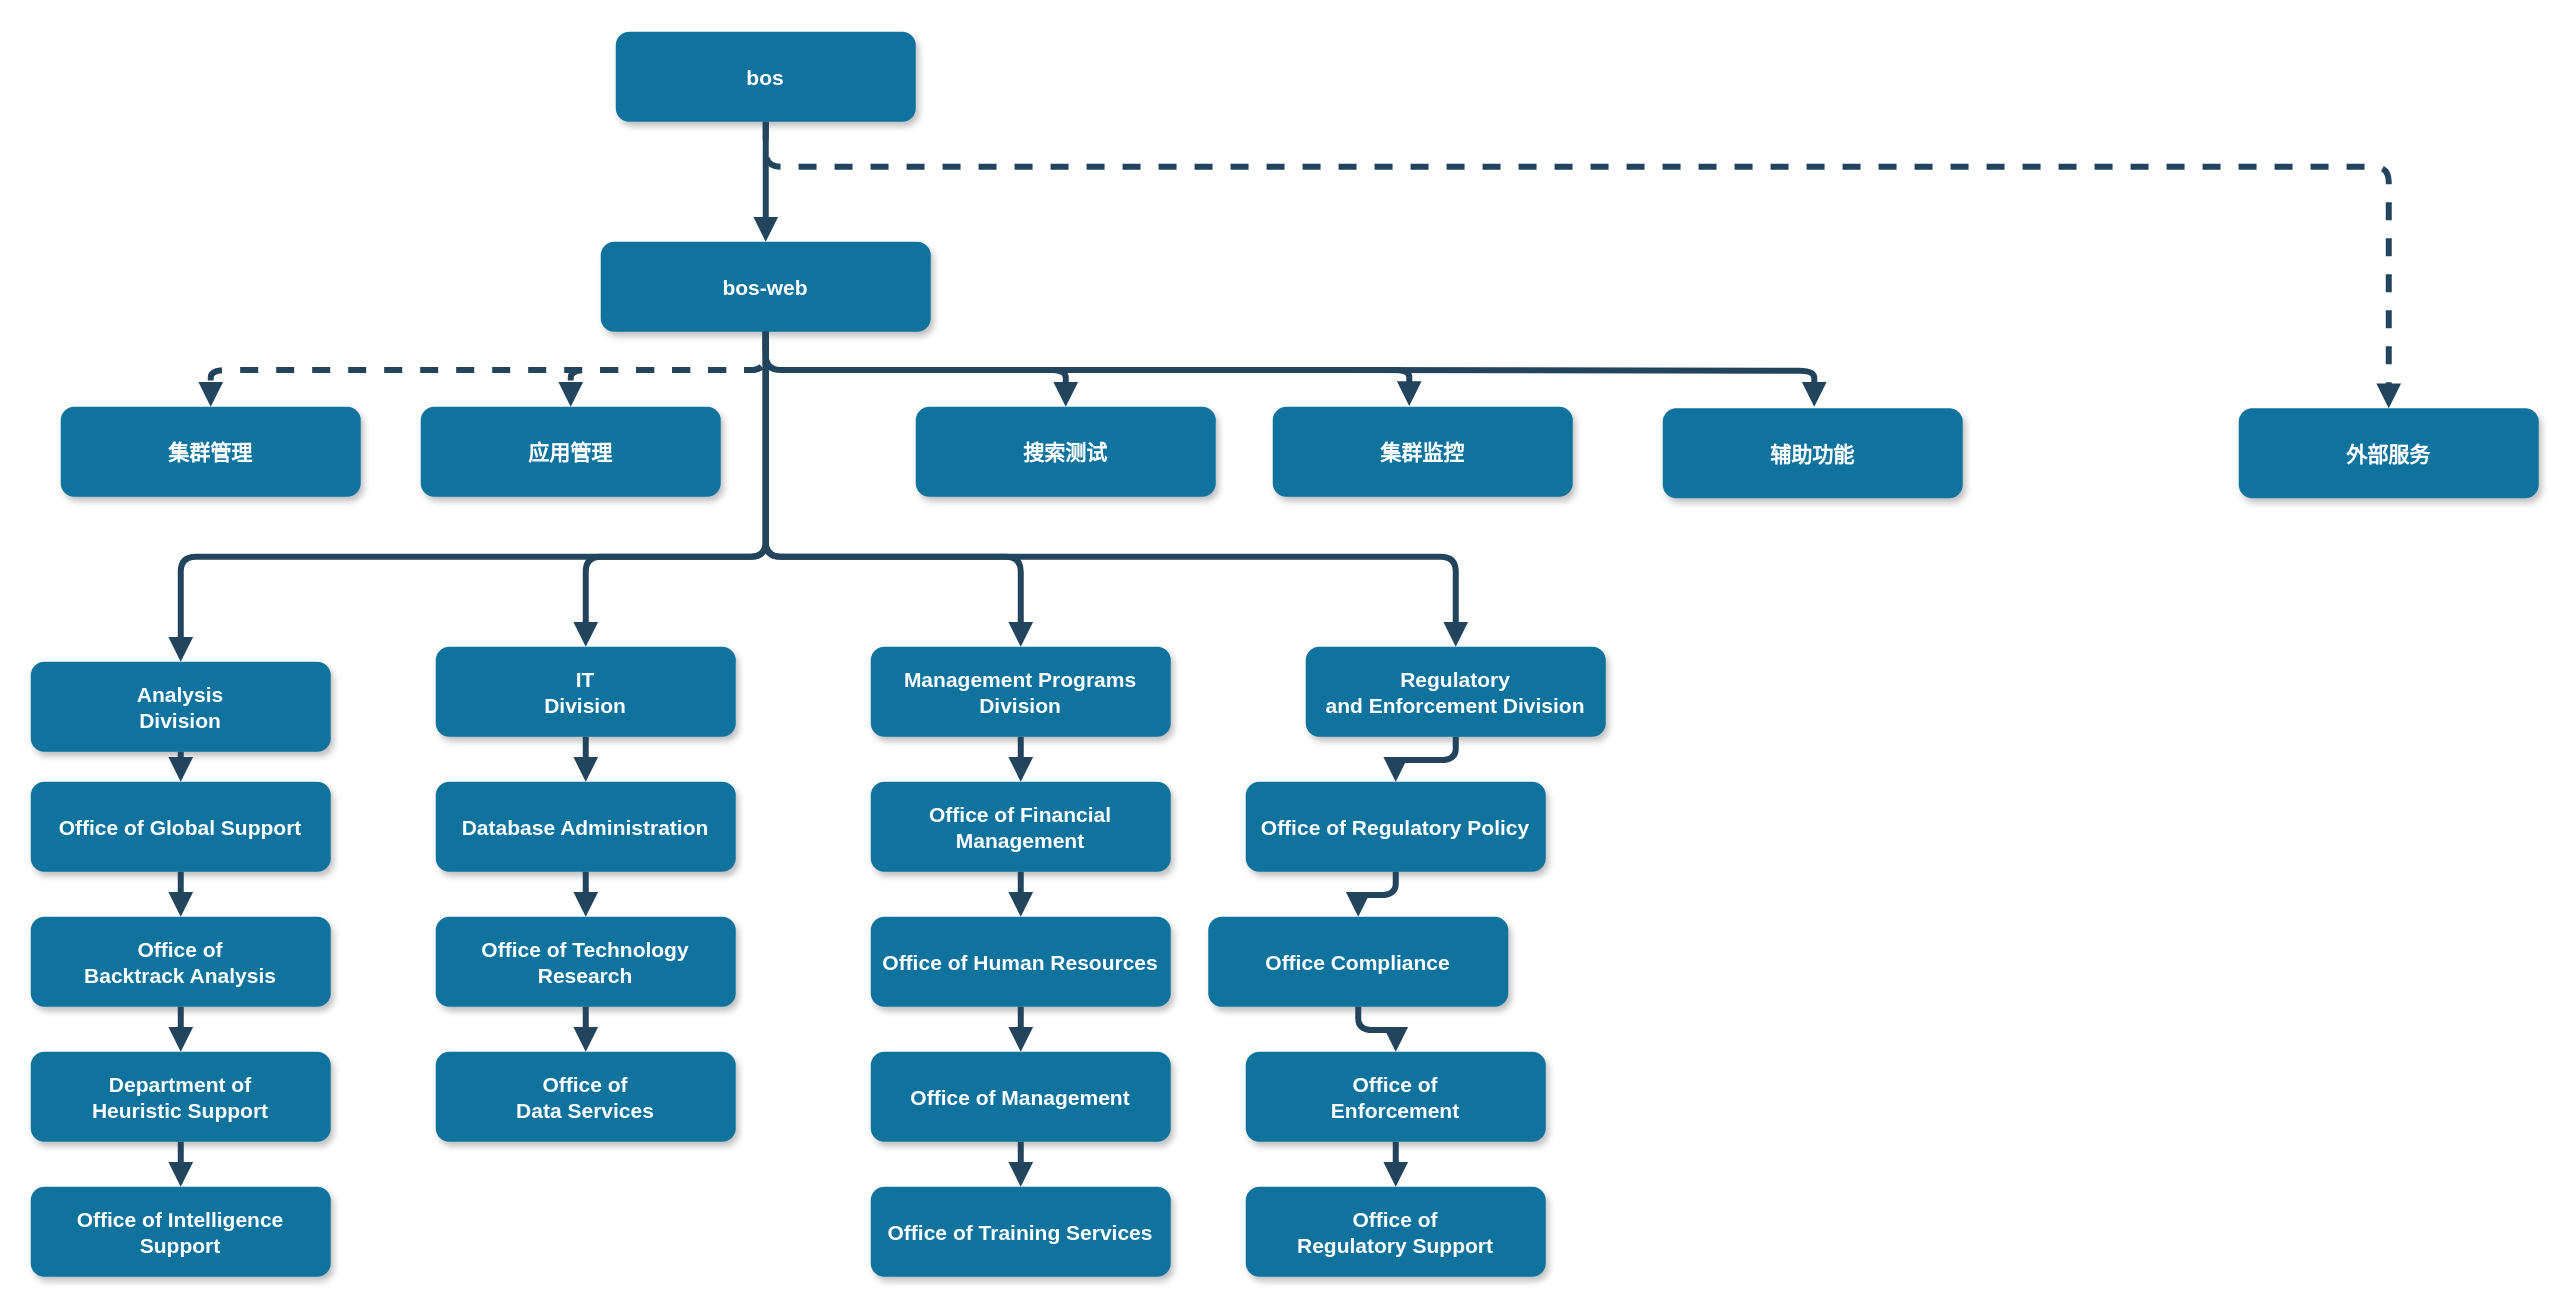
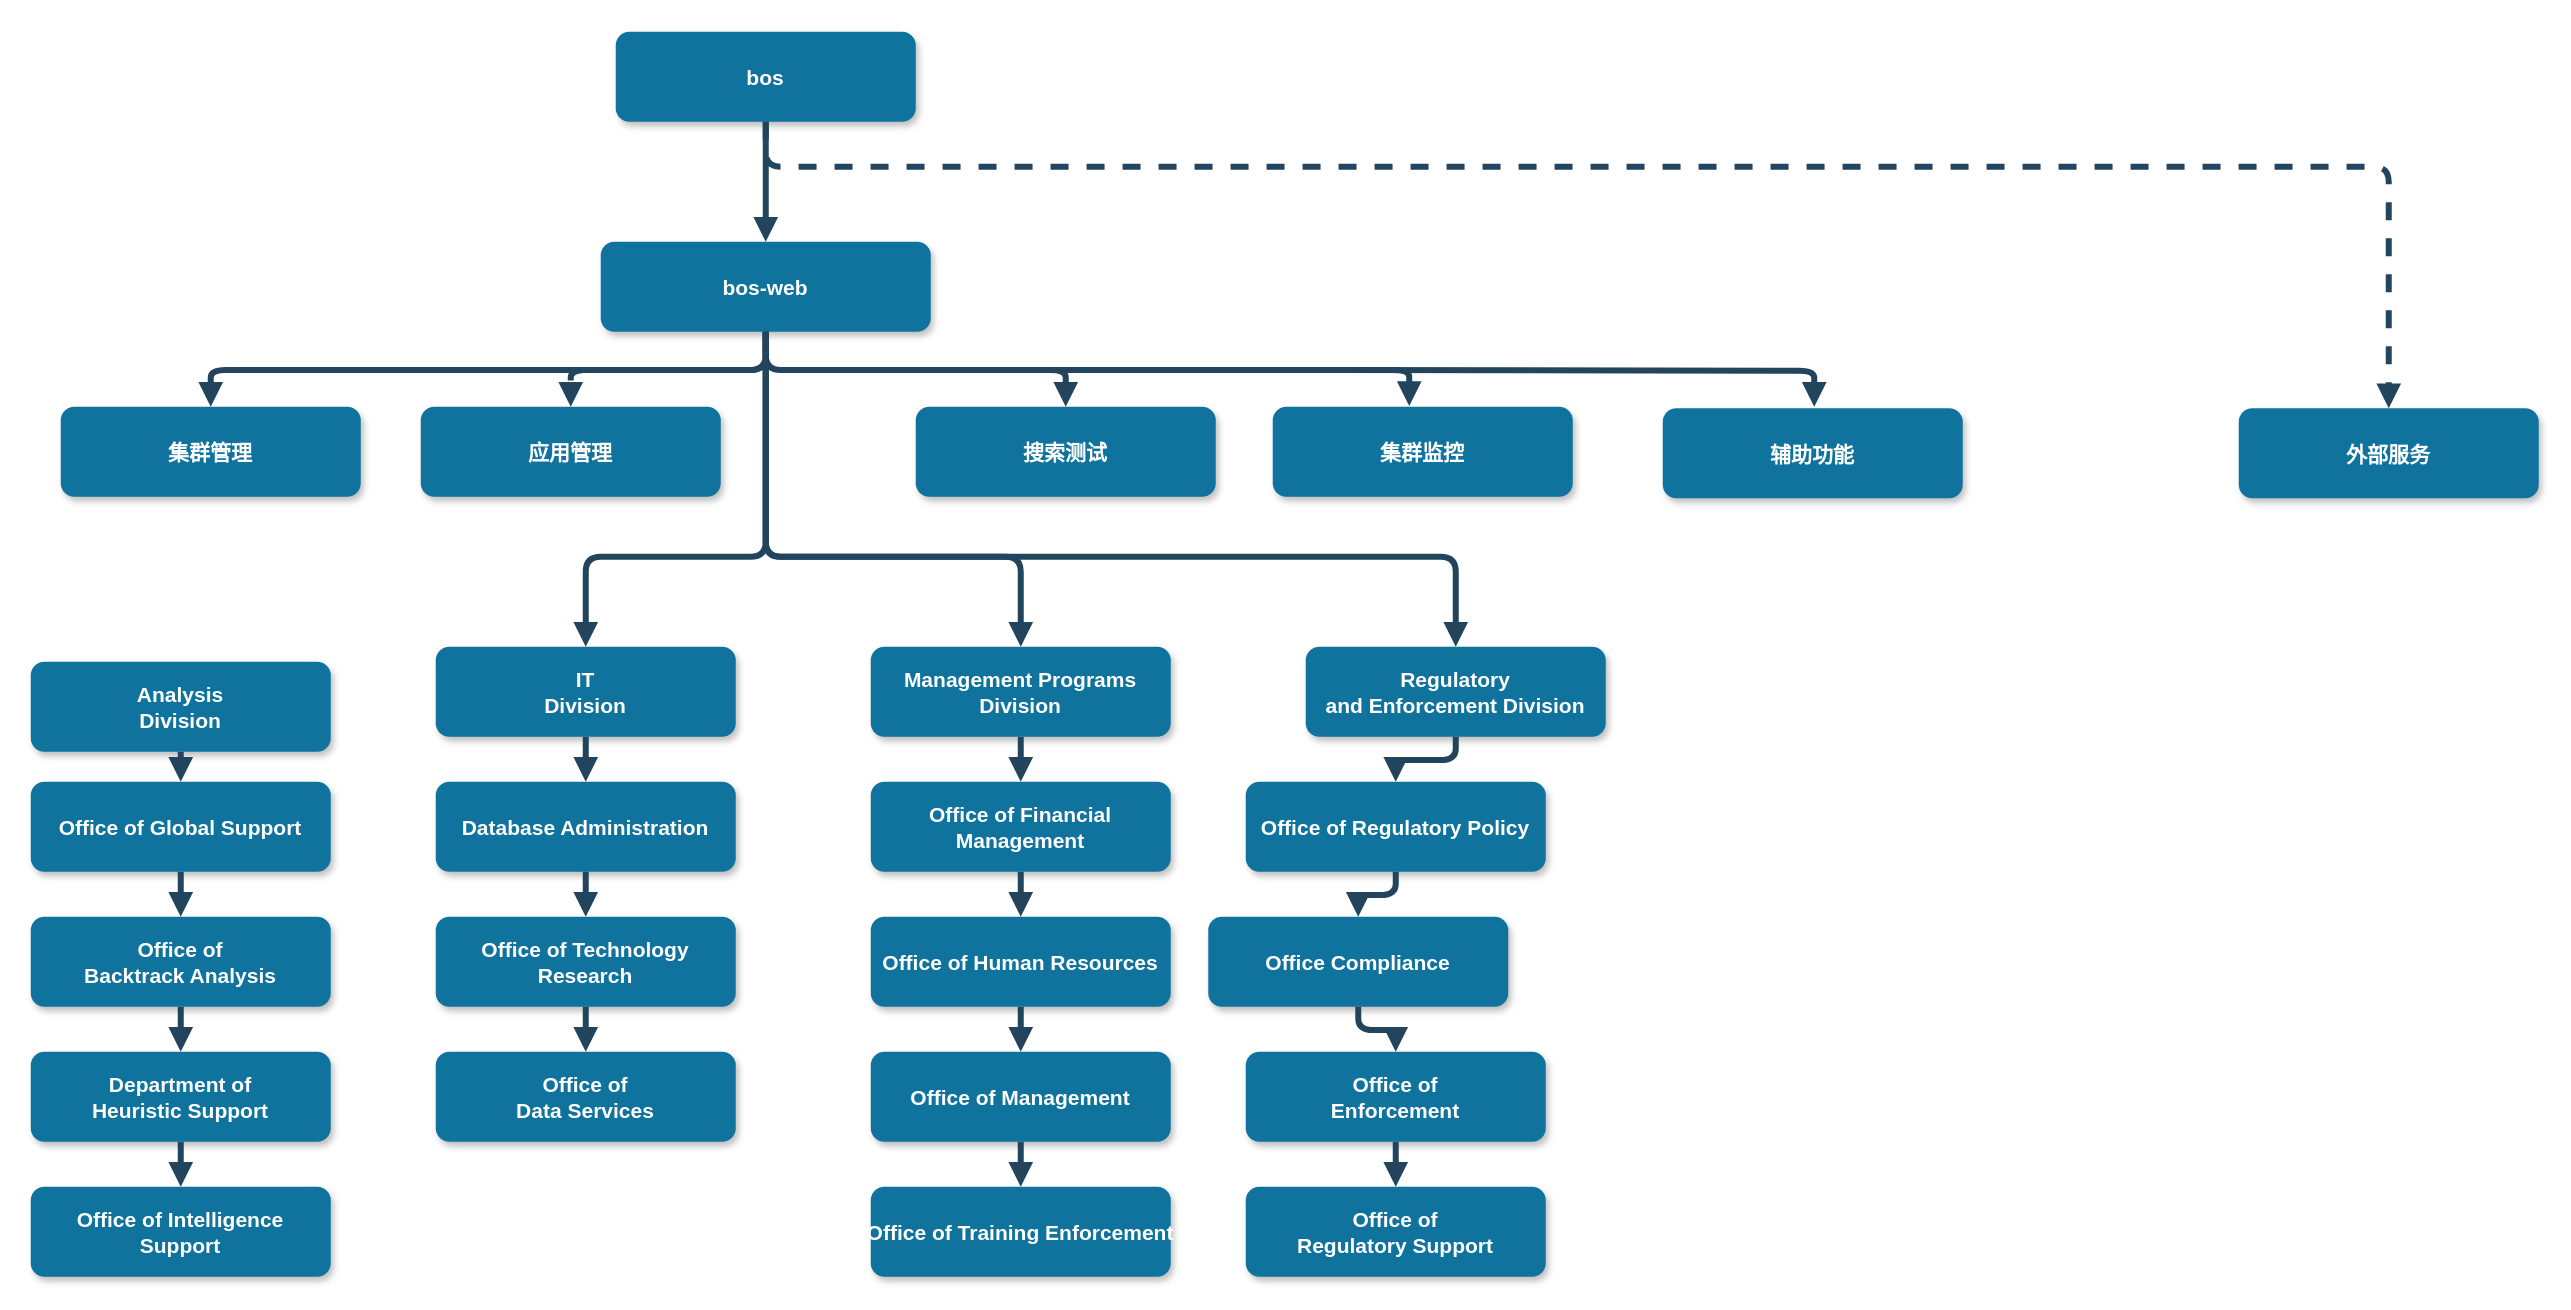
(555, 370) -> (555, 370)
(349, 557) -> none
(1020, 1233) -> (1020, 1233)
